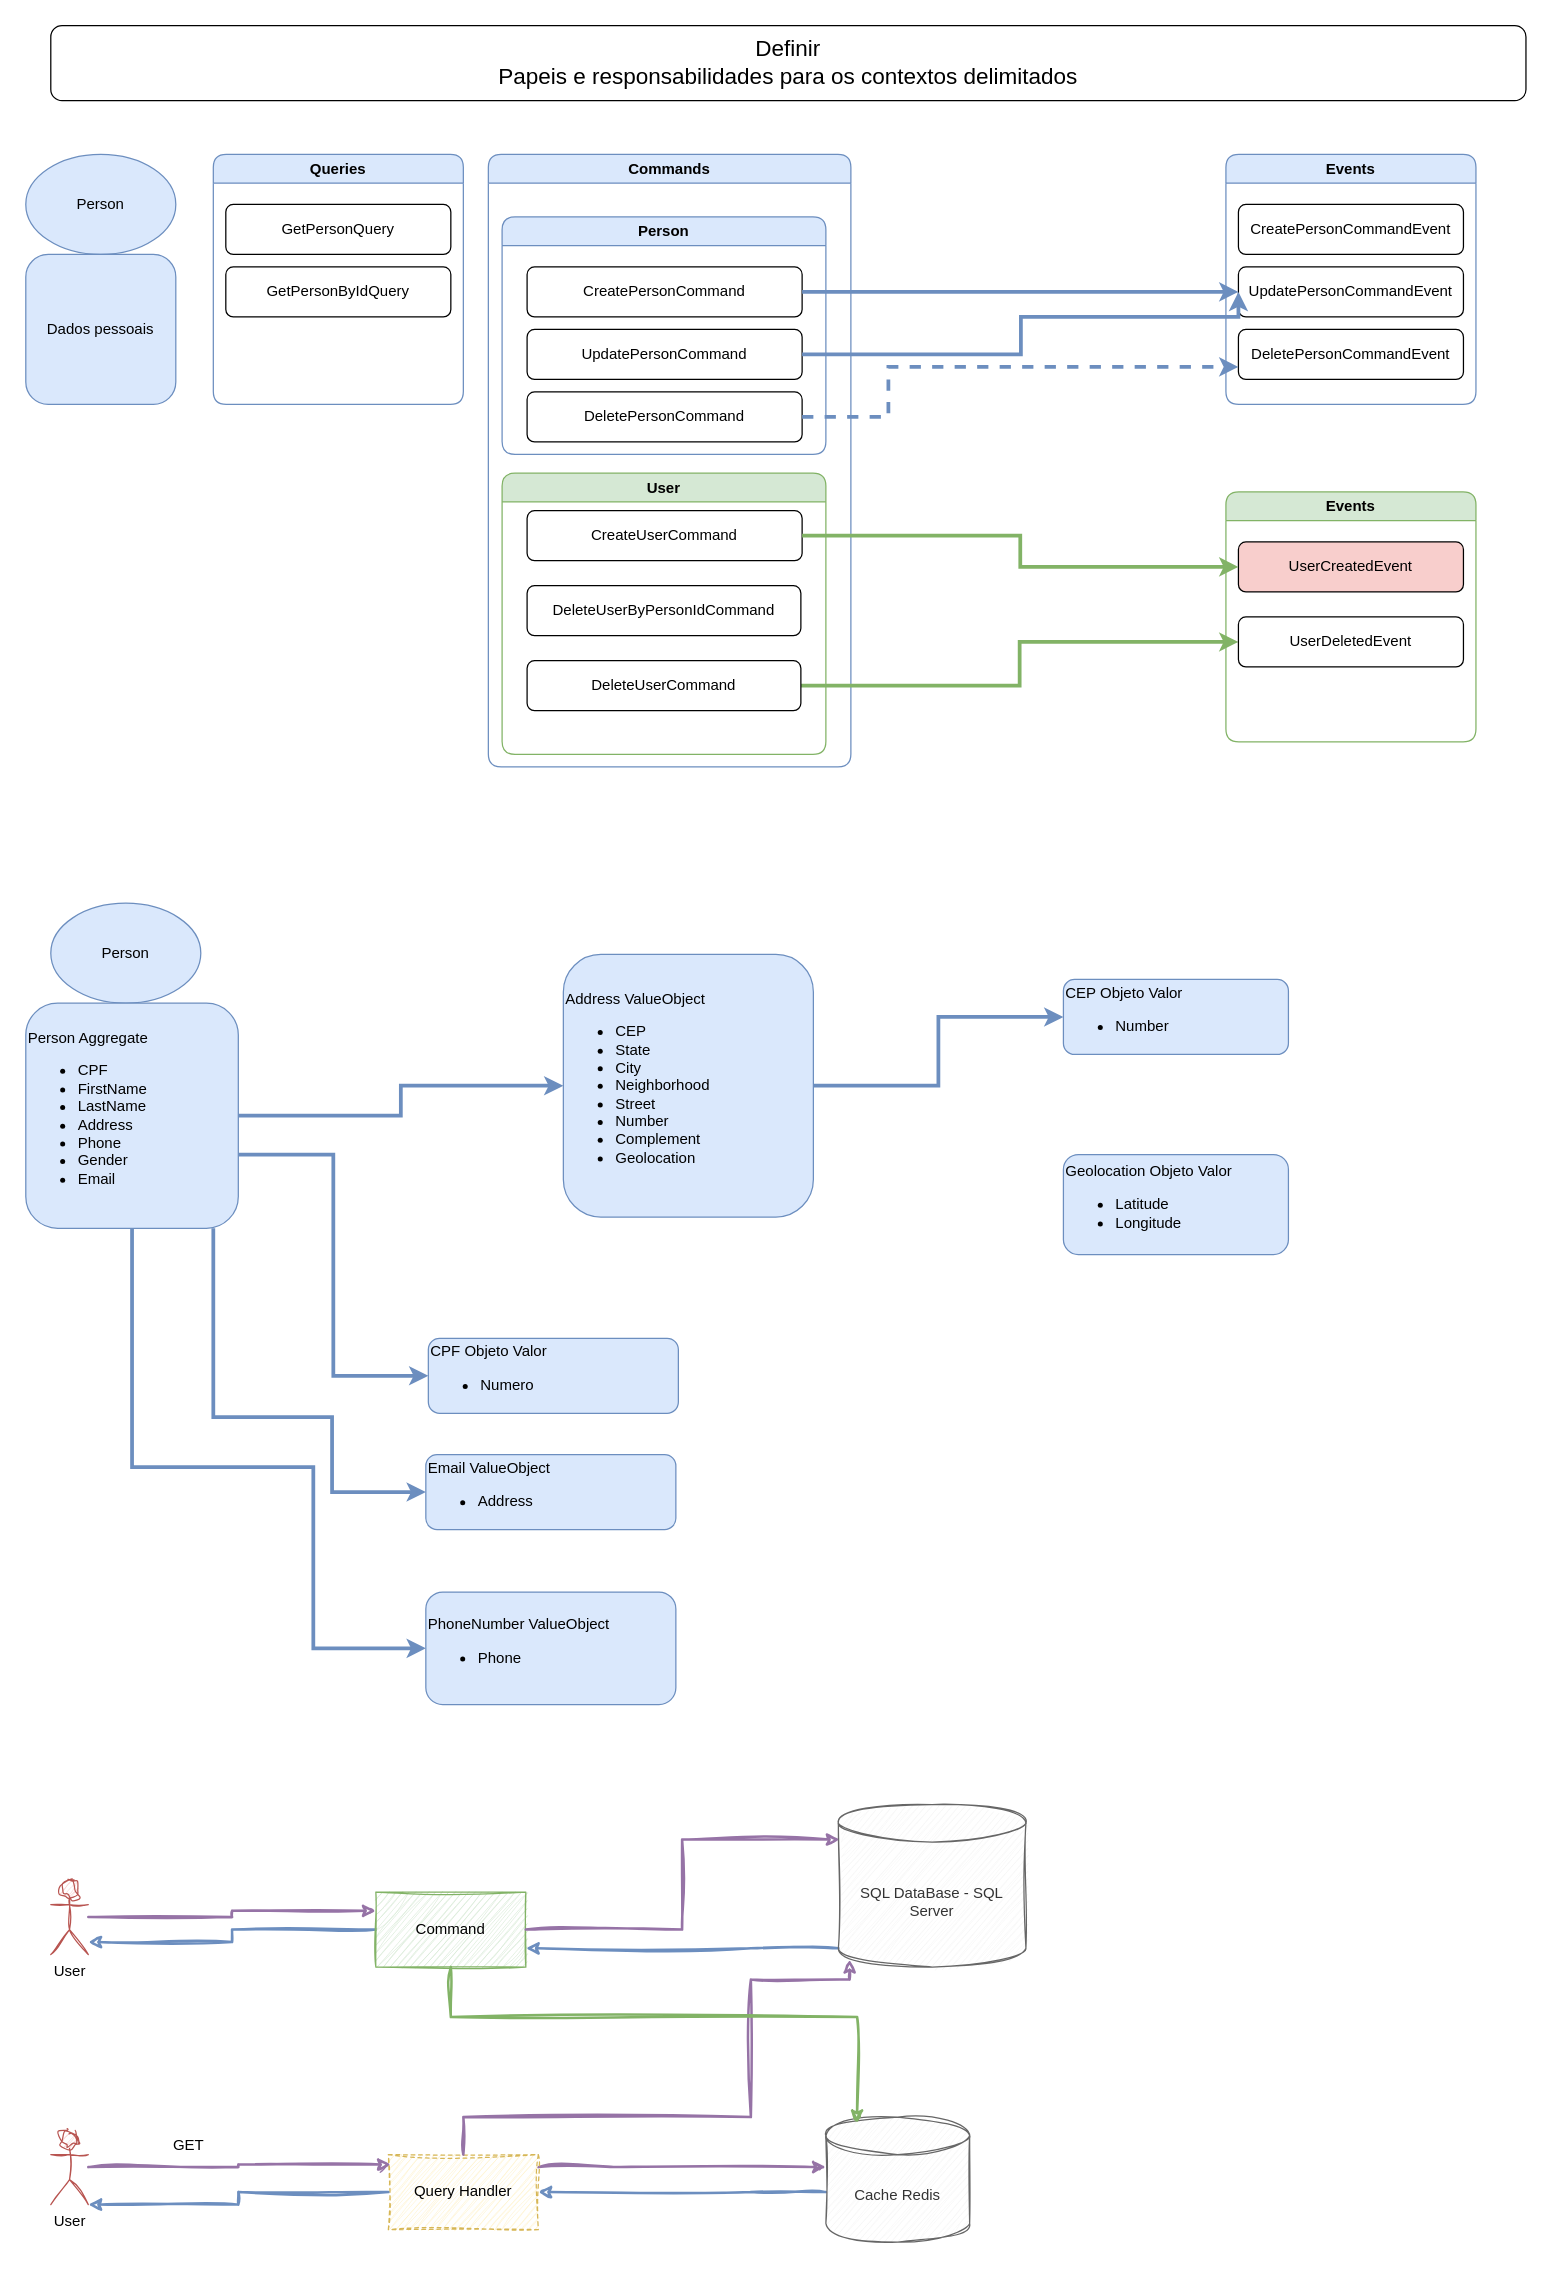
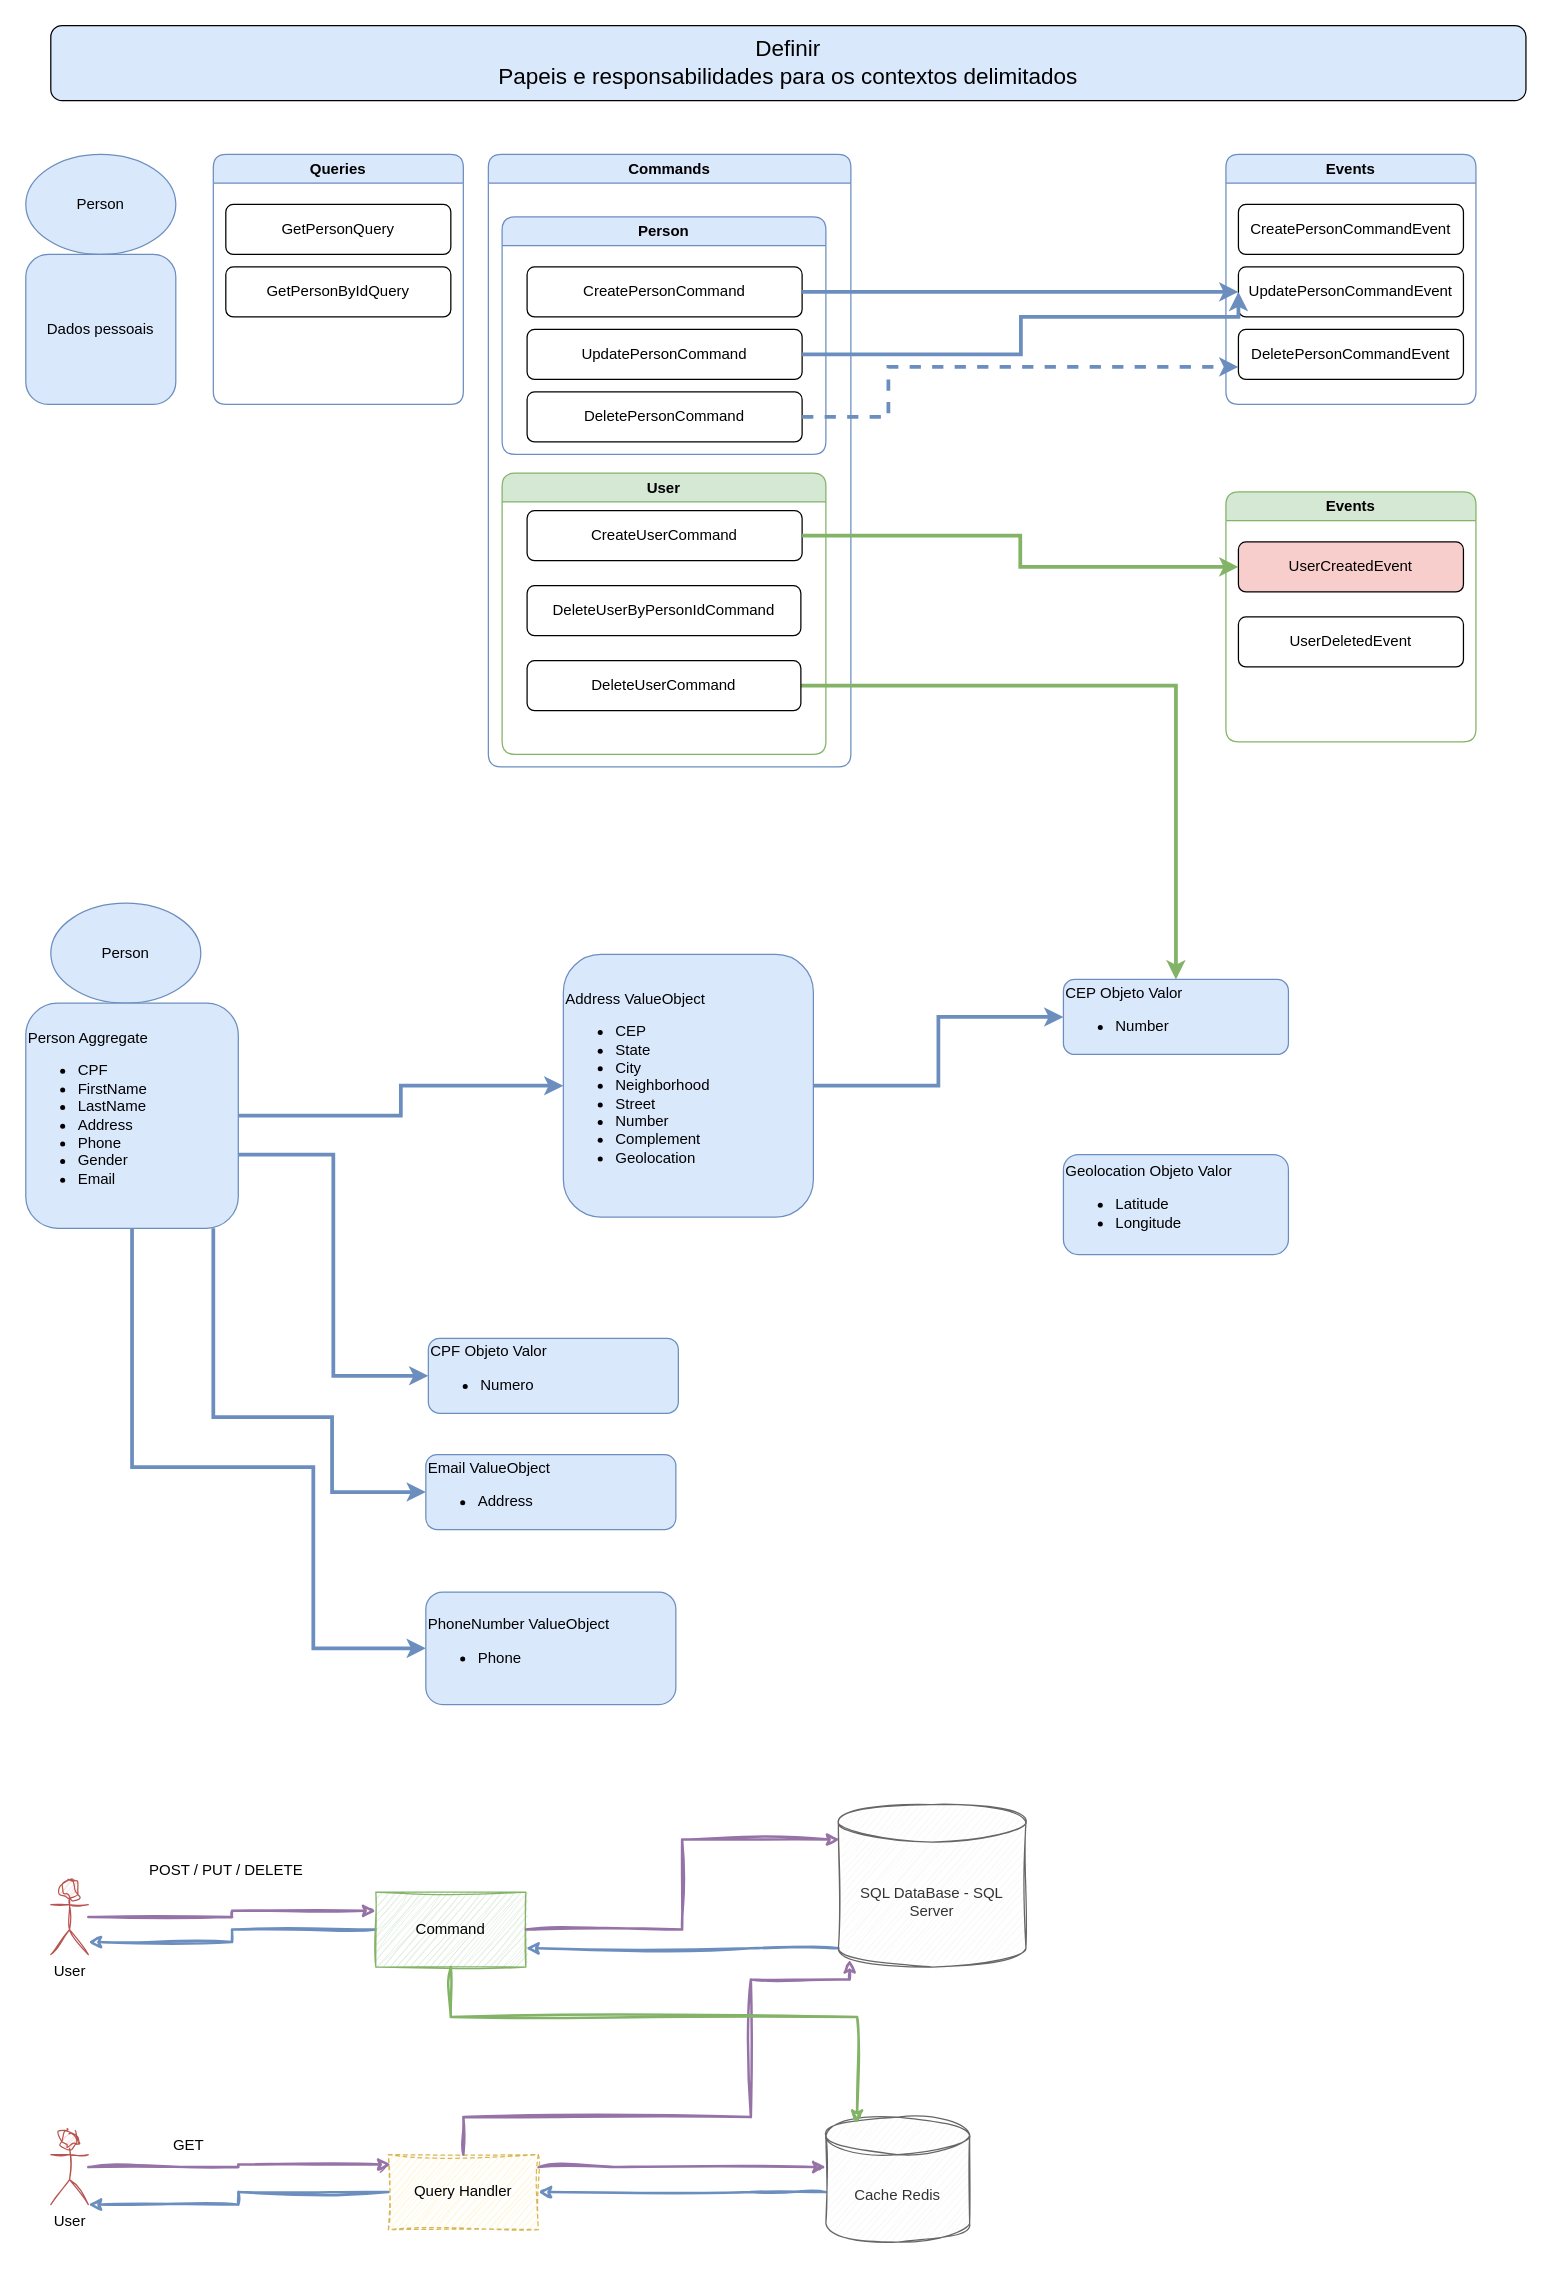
(788, 63) -> (788, 63)
(1100, 642) -> (1176, 748)
none -> (226, 1871)
